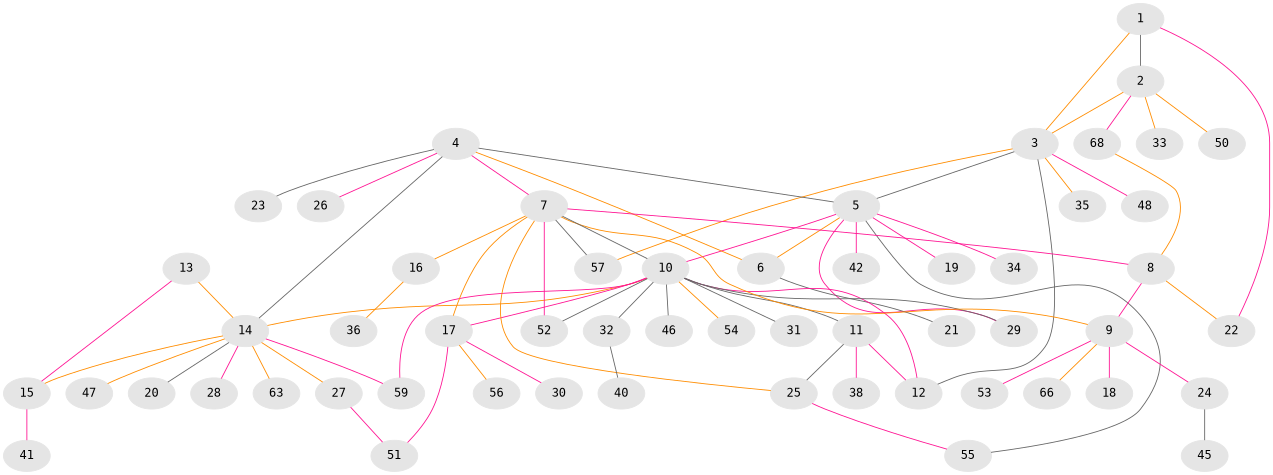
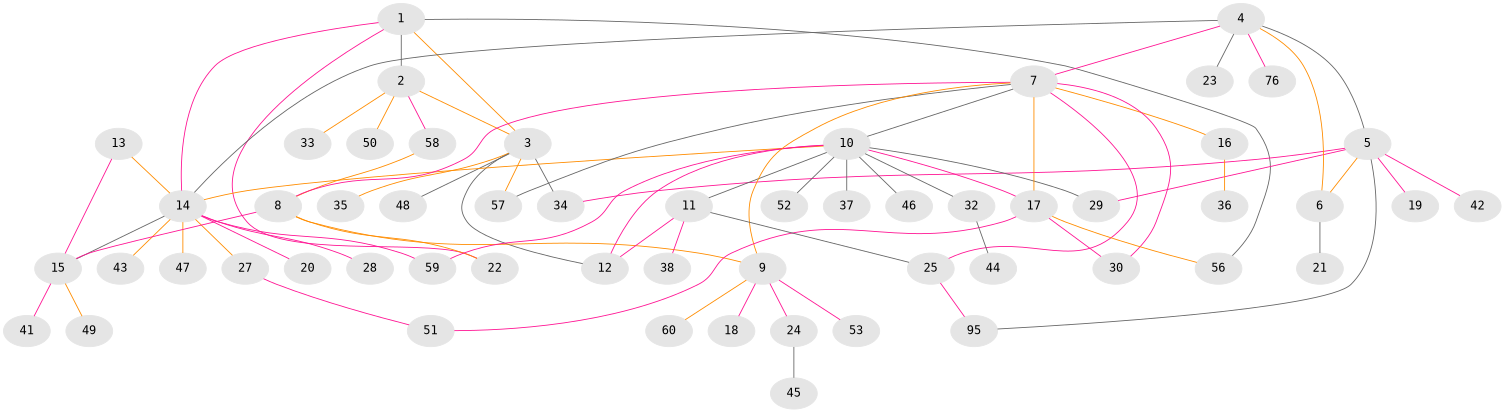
none -> (916, 43)
none -> (231, 56)
(1097, 144) -> (432, 144)
(946, 175) -> (544, 175)
(1090, 175) -> (465, 175)
(321, 206) -> (1272, 81)
none -> (166, 234)
(761, 239) -> none
(544, 269) -> (1164, 141)
(1131, 299) -> (552, 243)
none -> (89, 331)
(731, 331) -> none
(794, 331) -> (847, 206)
(133, 356) -> (121, 237)
(198, 362) -> (245, 237)
(573, 365) -> (1119, 230)
(276, 393) -> (120, 269)
(621, 393) -> (993, 269)
(1047, 393) -> (669, 331)
(968, 456) -> (974, 331)
